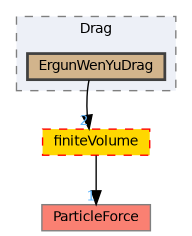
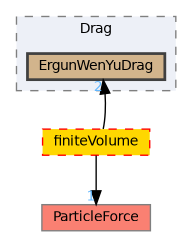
(87, 99) -> (105, 111)
